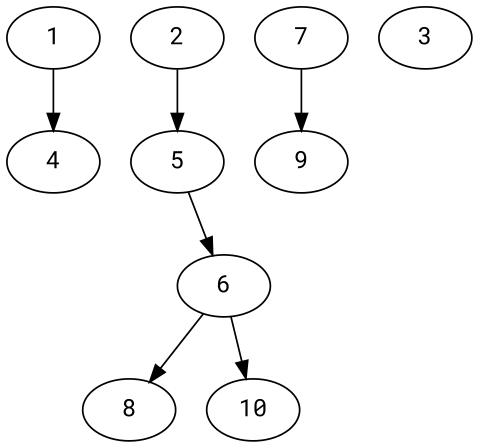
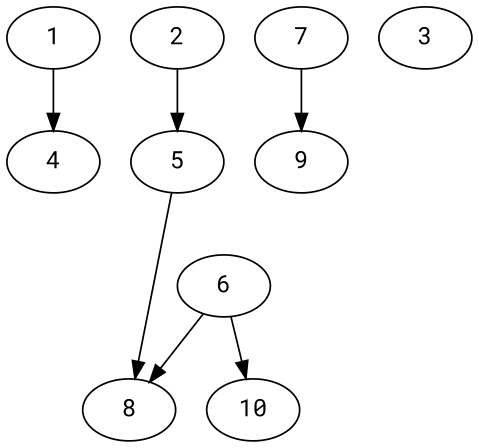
(197, 215) -> (155, 277)
